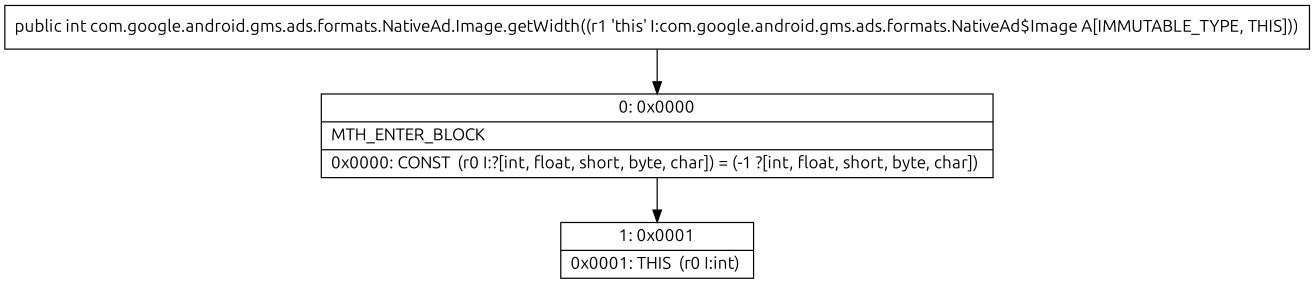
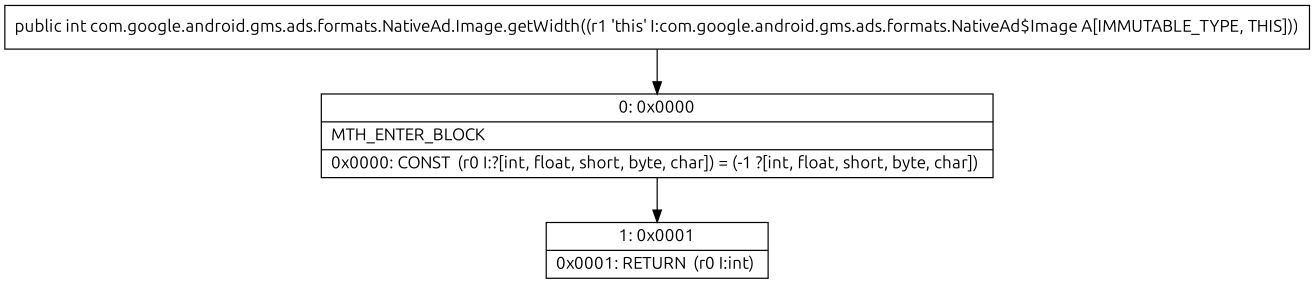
(657, 264) -> (657, 264)
